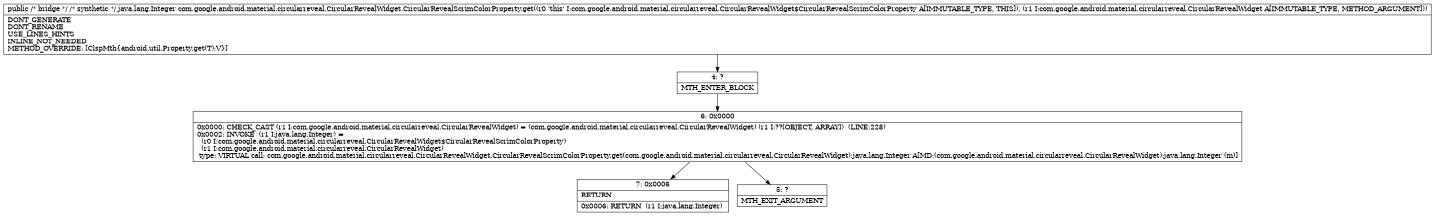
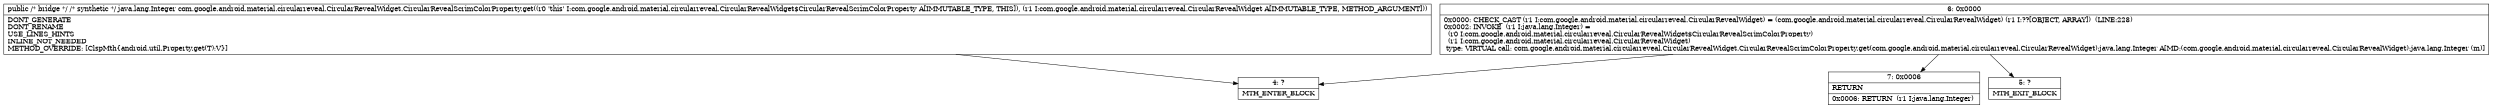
(717, 100) -> (1498, 69)
(782, 201) -> (2025, 94)
